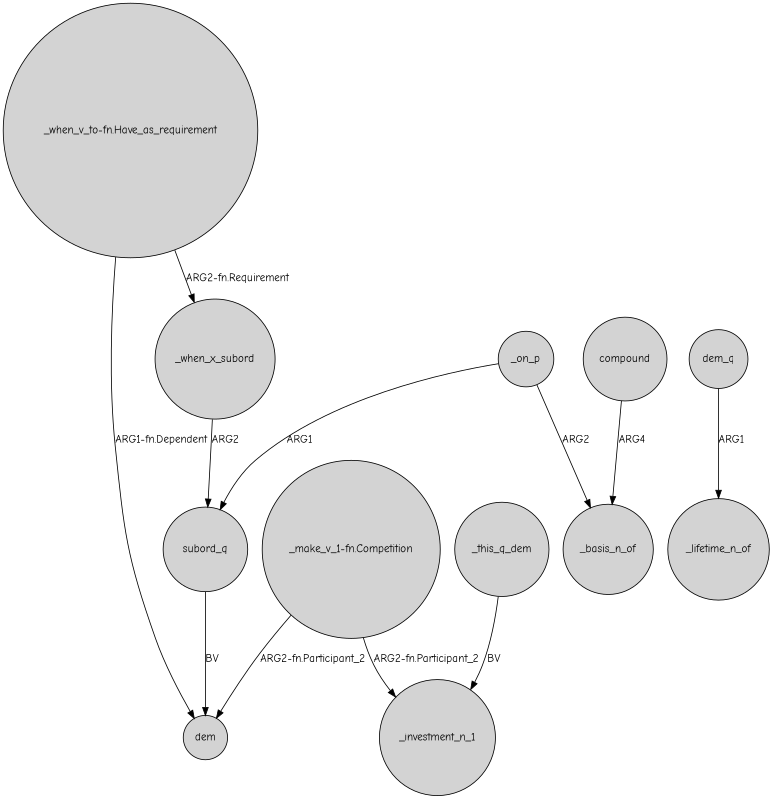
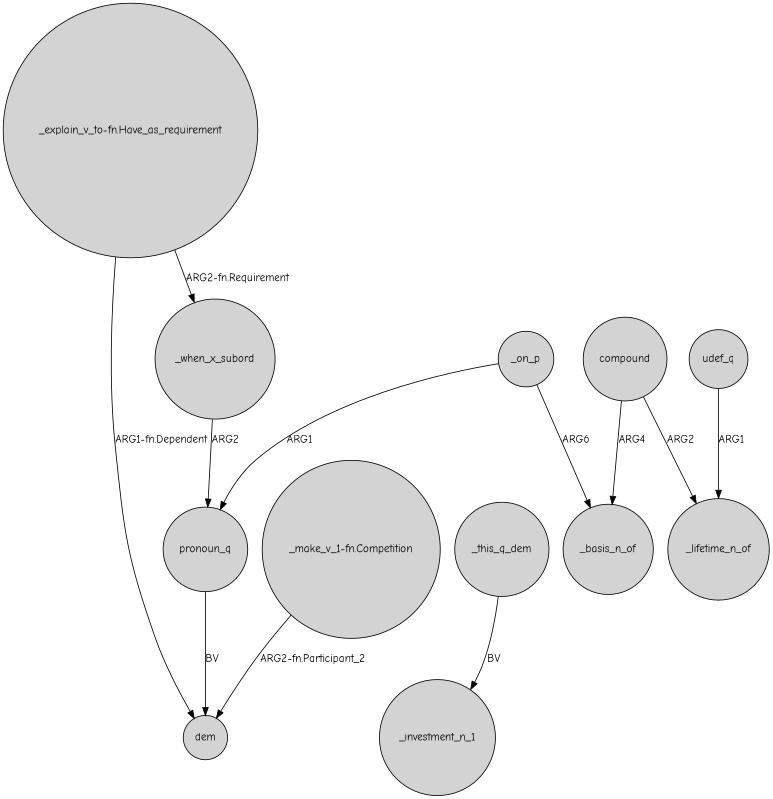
(130, 130) -> (130, 130)
(719, 359) -> (719, 359)
(576, 440) -> (576, 440)
none -> (668, 447)
(205, 549) -> (205, 549)
(374, 666) -> none
